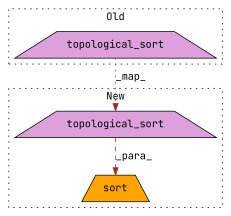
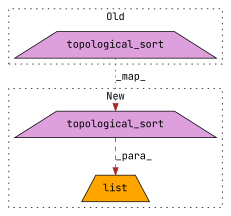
(116, 188) -> (116, 188)
